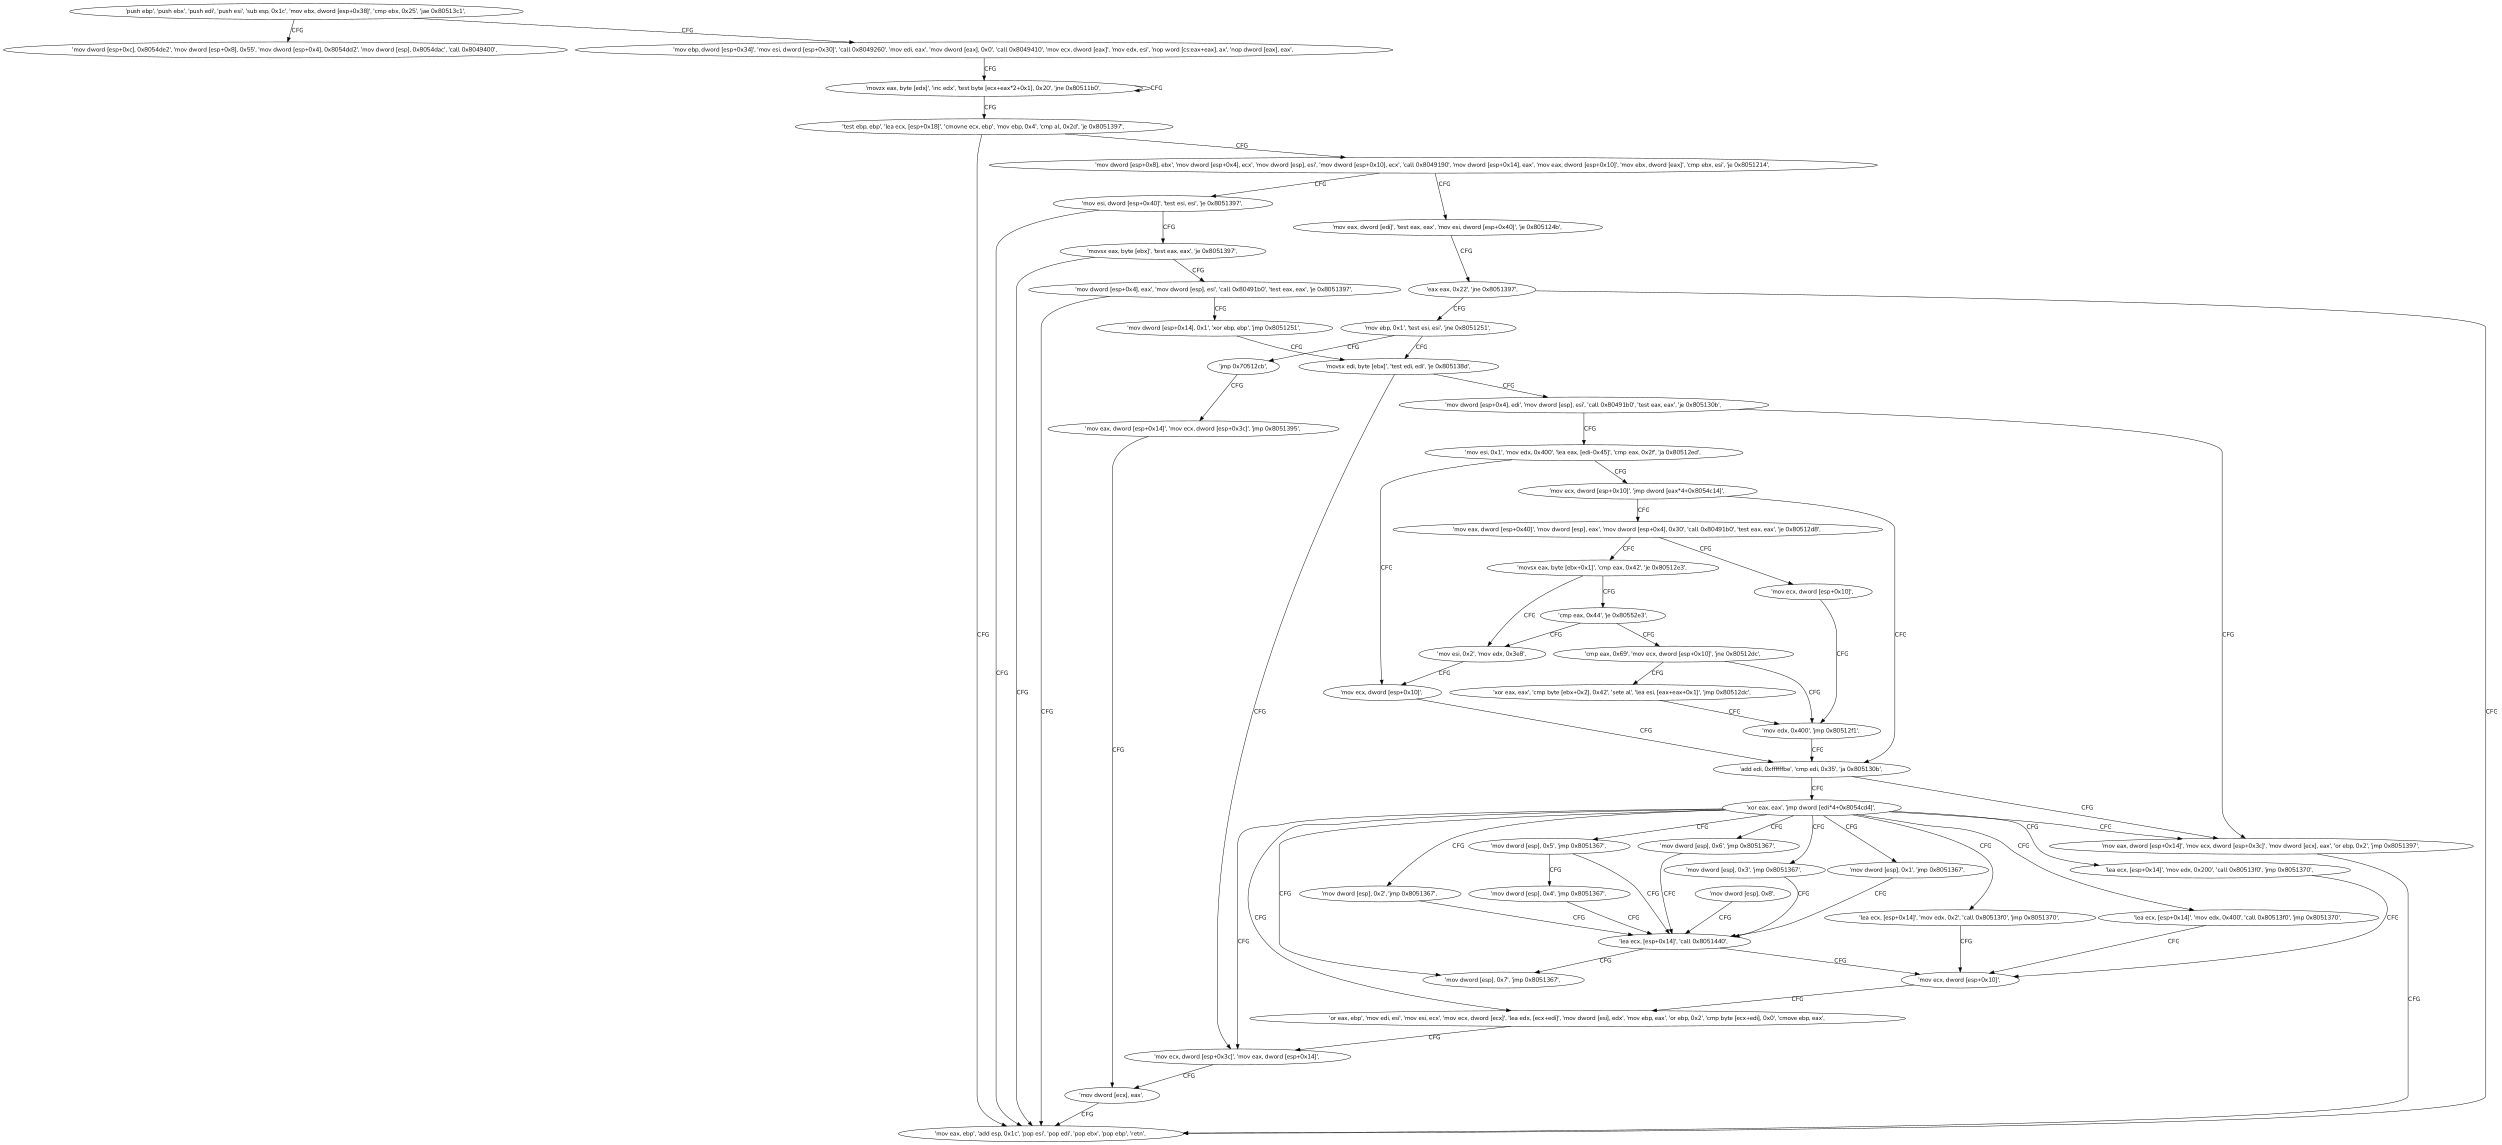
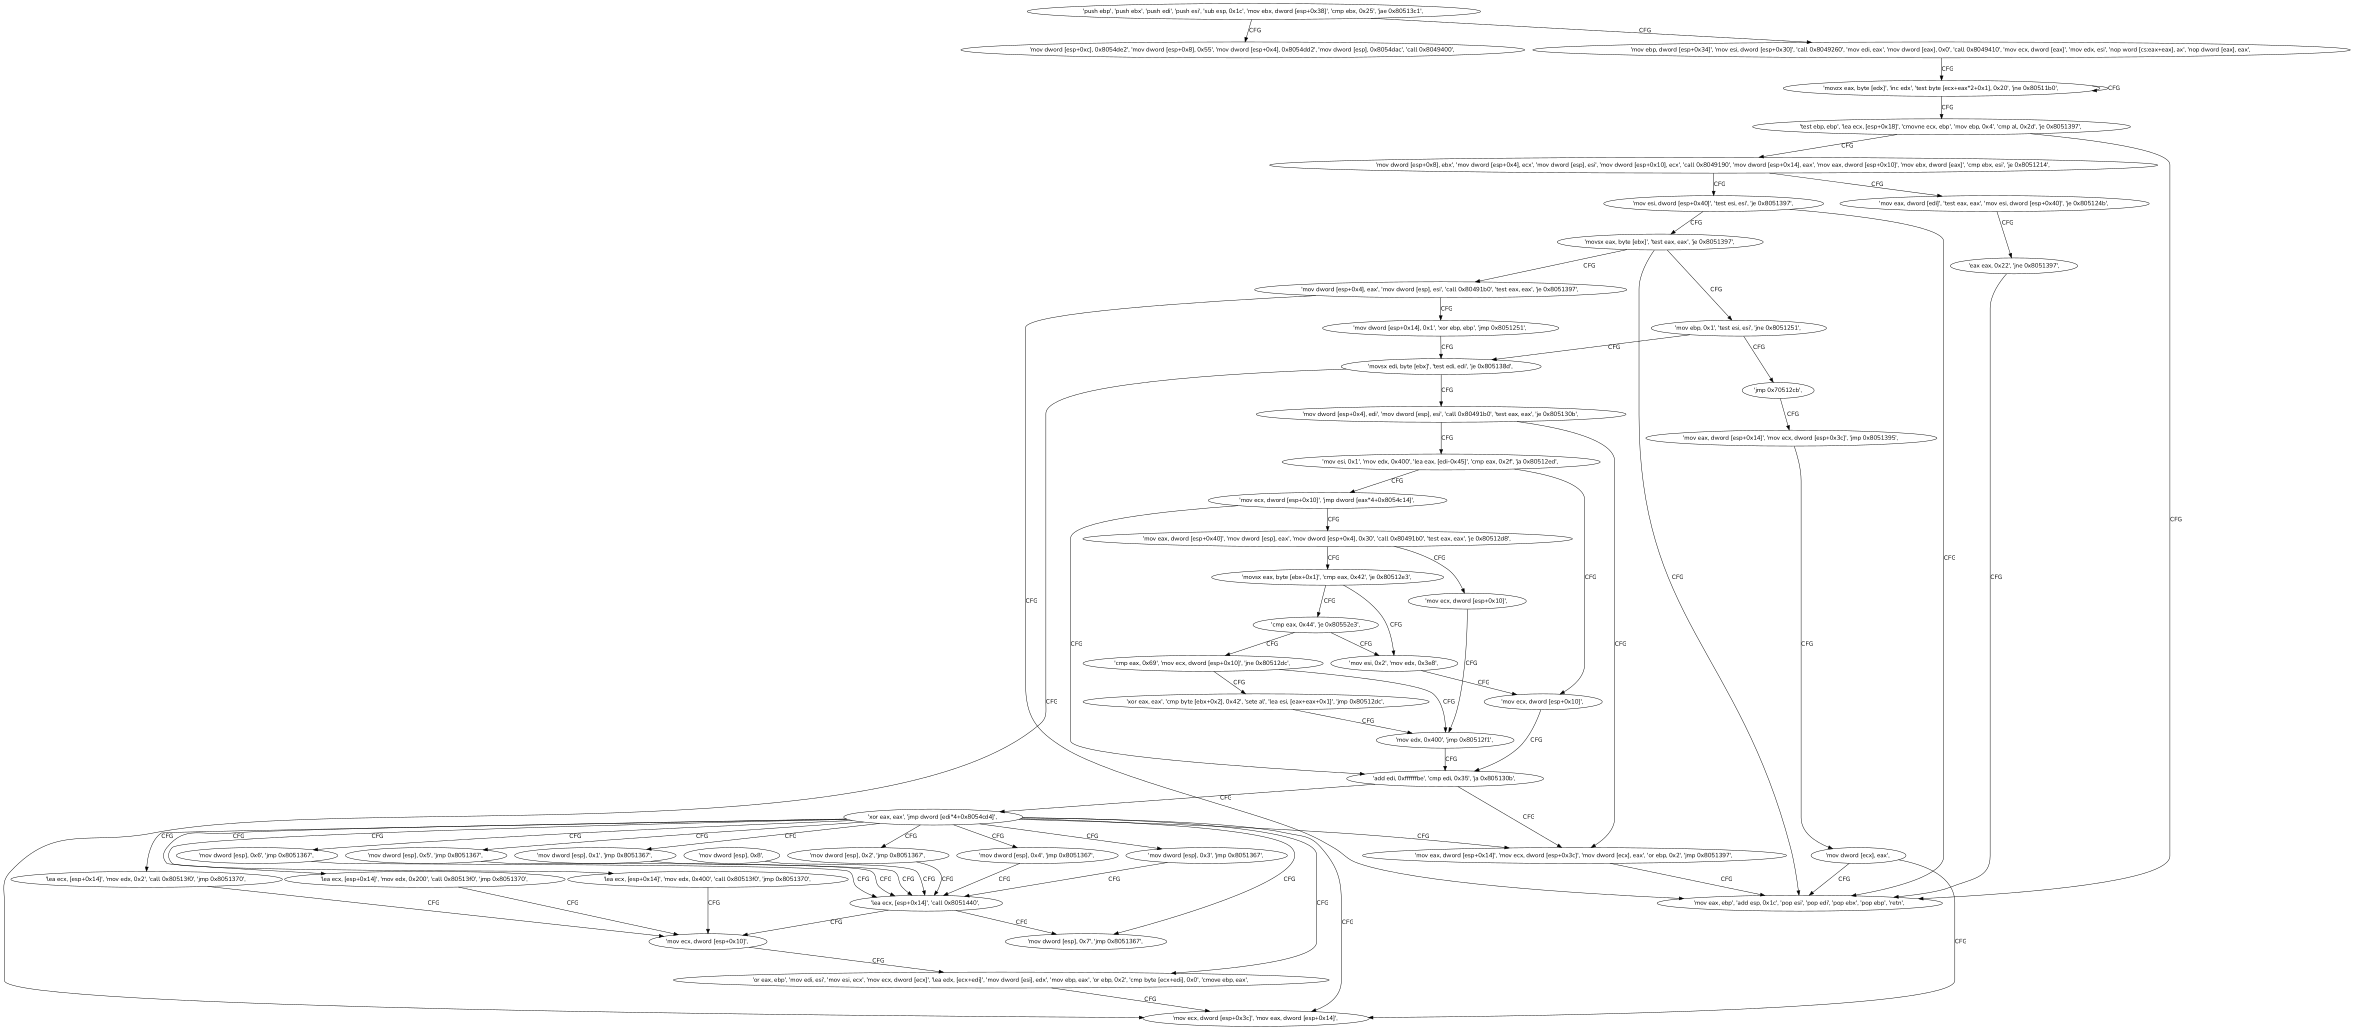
(1452, 308) -> (1698, 283)
(1549, 868) -> (983, 836)
(1176, 1076) -> (1743, 1009)
